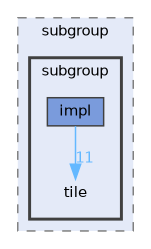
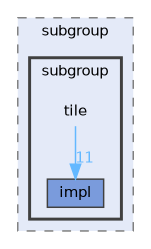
(76, 145) -> (76, 145)
